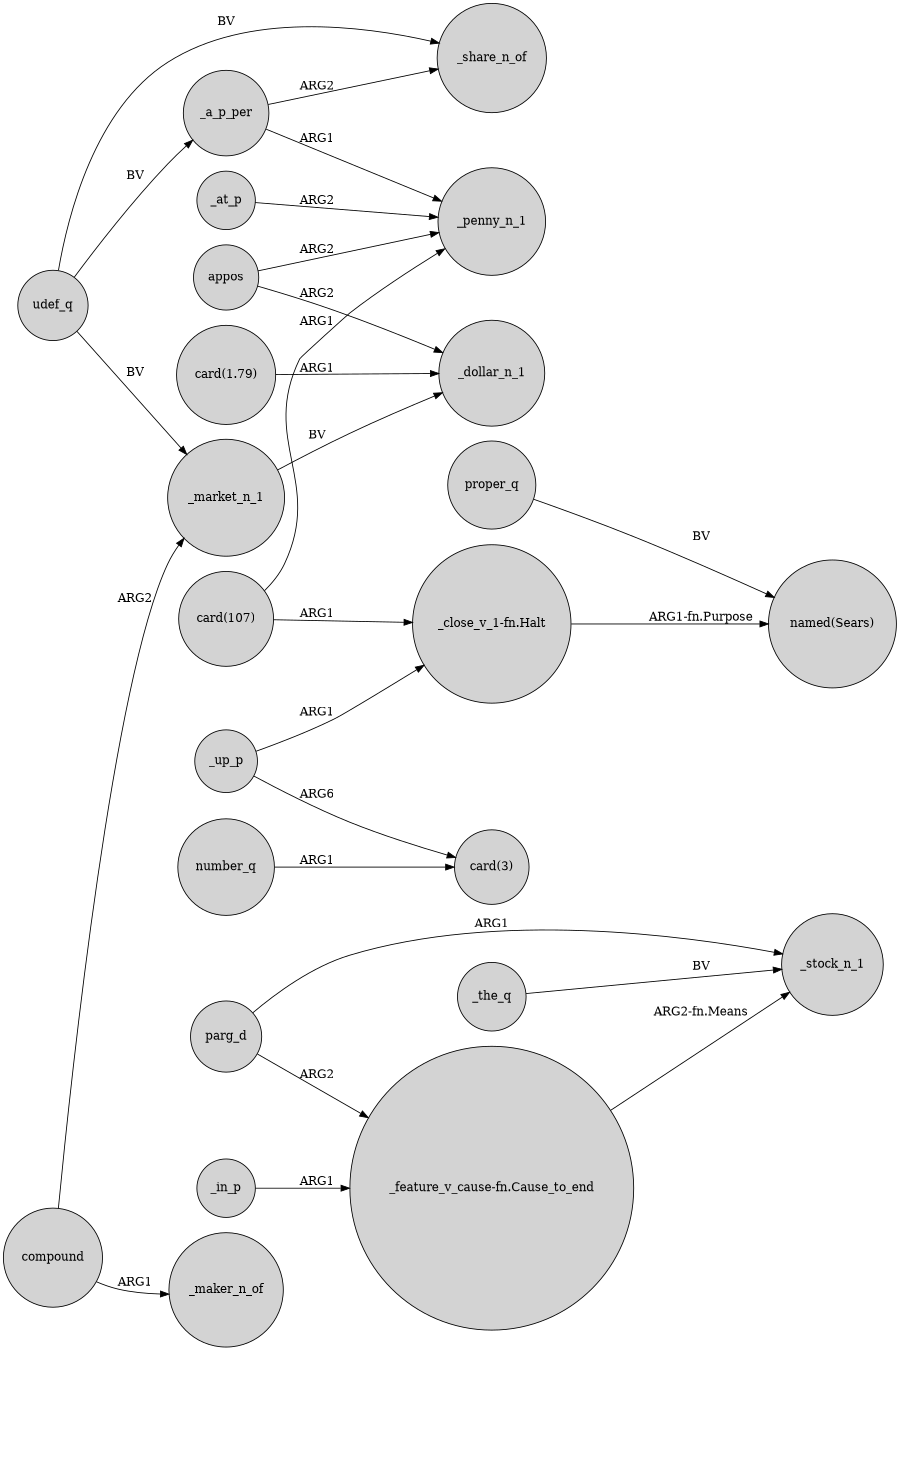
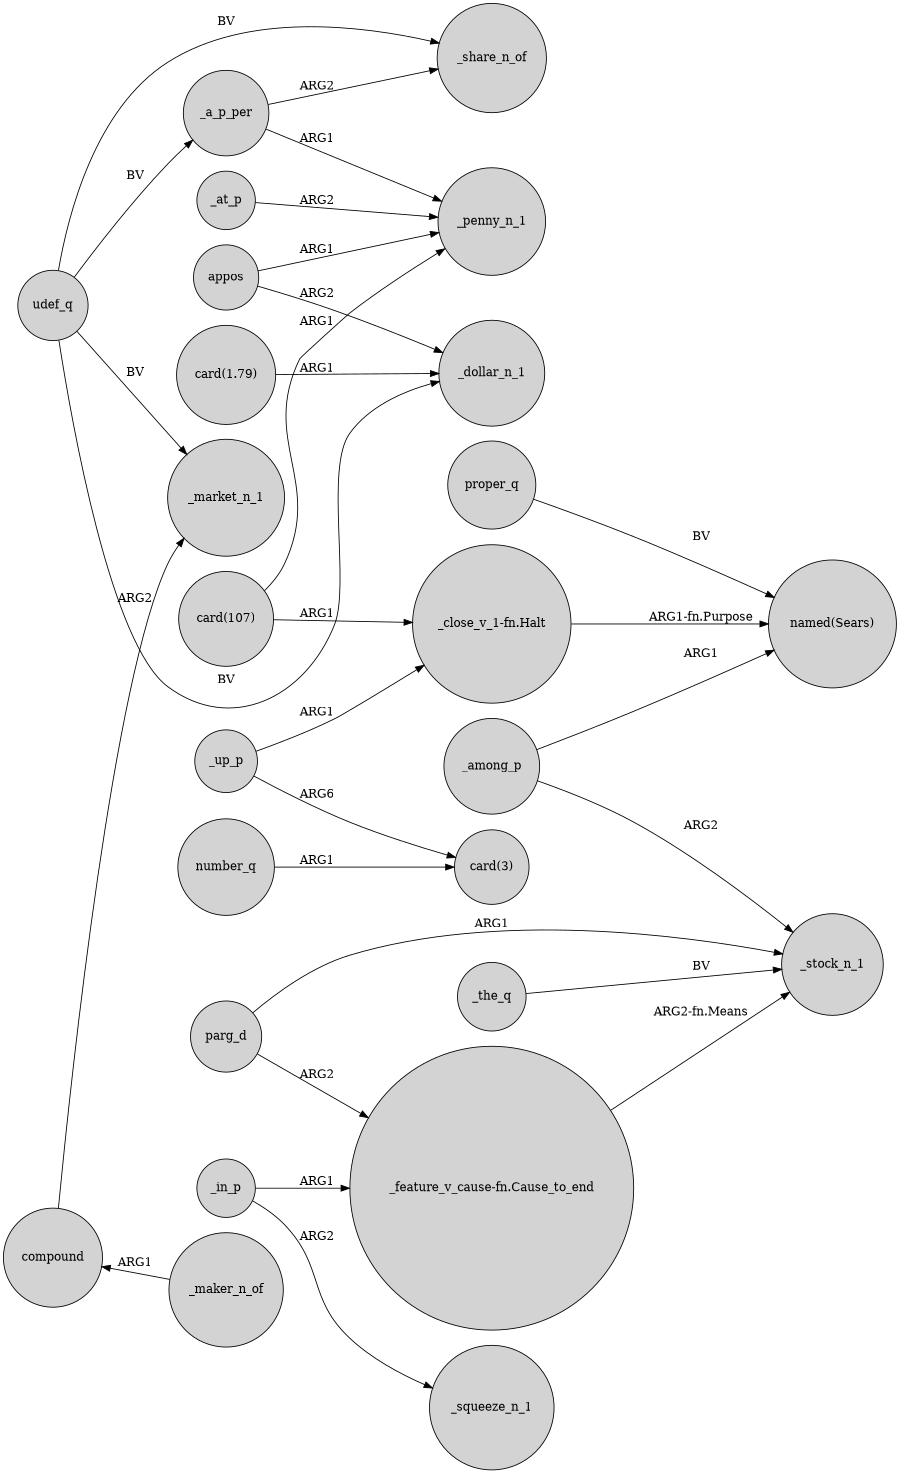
(317, 250) -> (317, 250)
(355, 431) -> (229, 707)
none -> (492, 766)
(128, 1291) -> (140, 1274)
none -> (492, 1408)
